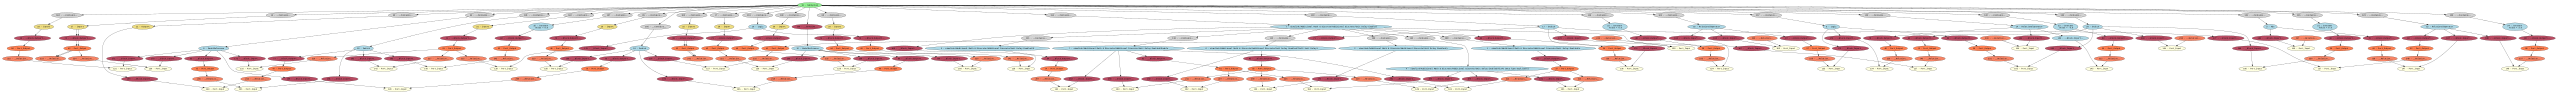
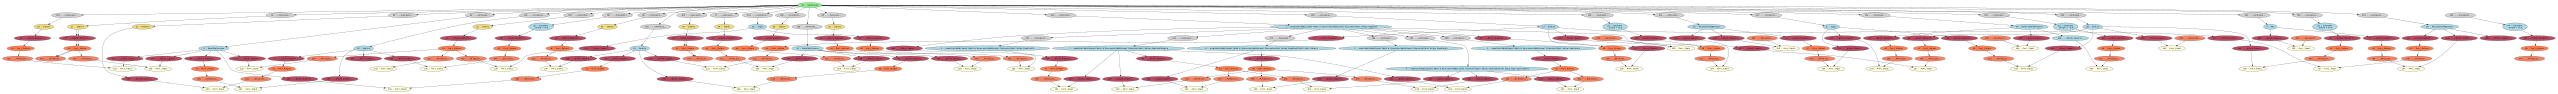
(1633, 7) -> none
(807, 27) -> (807, 27)
(373, 63) -> none
(2515, 69) -> none
